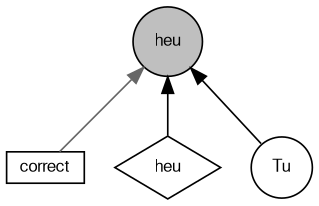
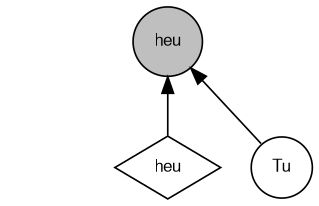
(45, 168) -> none
